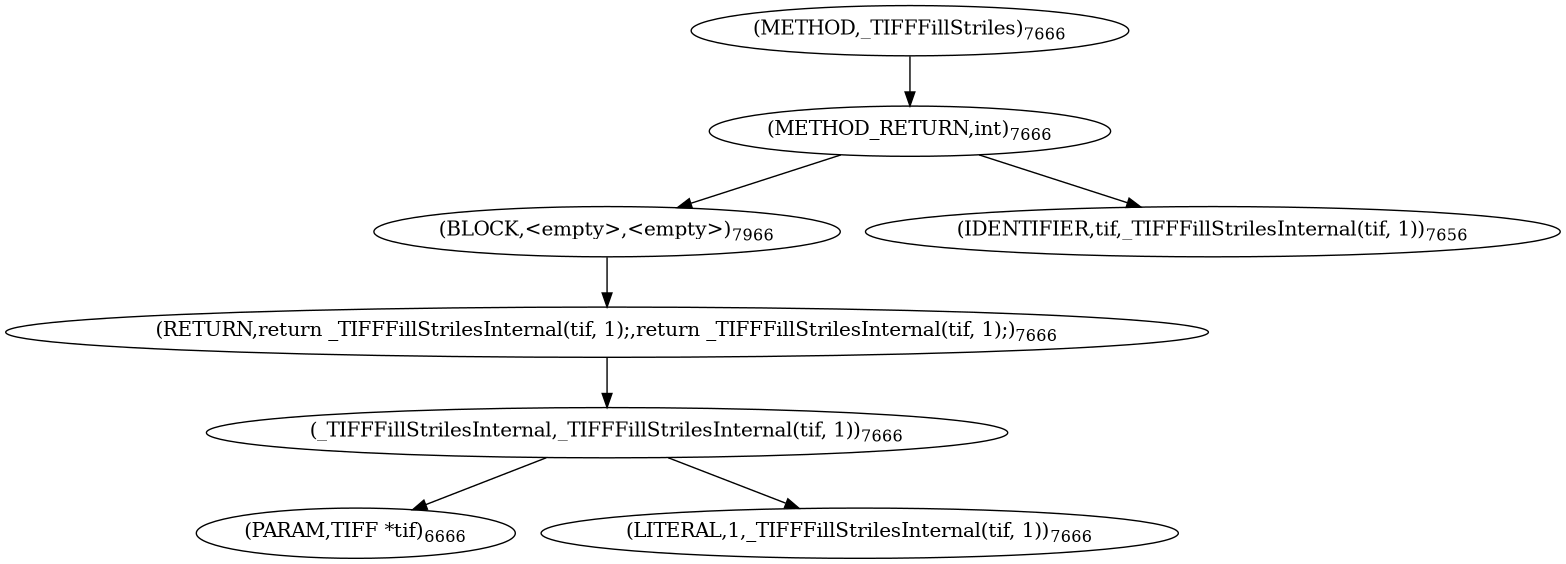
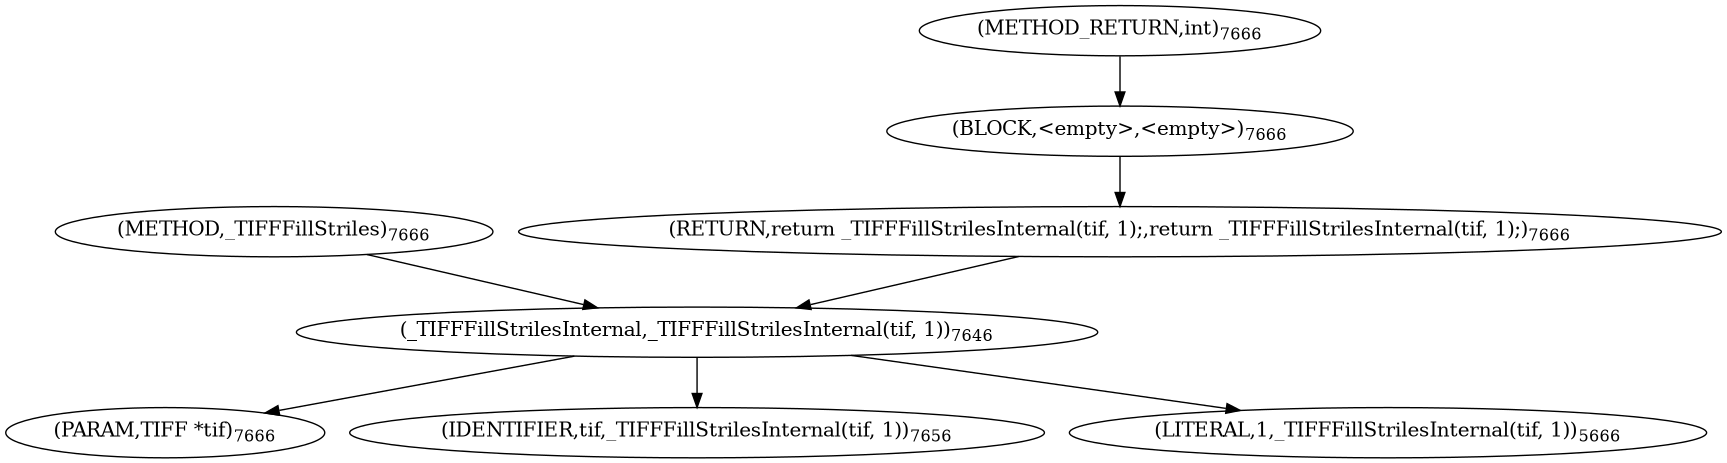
(910, 74) -> (475, 280)
(1053, 179) -> (697, 376)
(754, 230) -> (1267, 129)
(883, 431) -> (973, 330)
(446, 531) -> (255, 431)
(1072, 531) -> (1600, 431)
